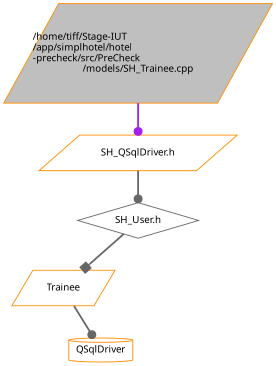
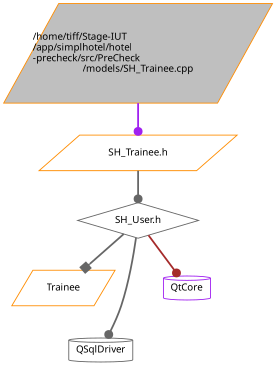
(138, 153) -> (138, 153)
none -> (187, 288)
(82, 319) -> (127, 286)
(101, 350) -> (101, 350)
